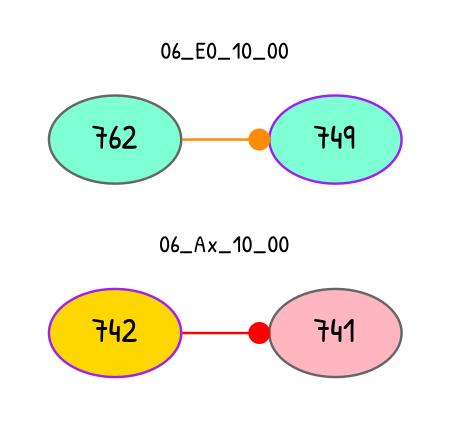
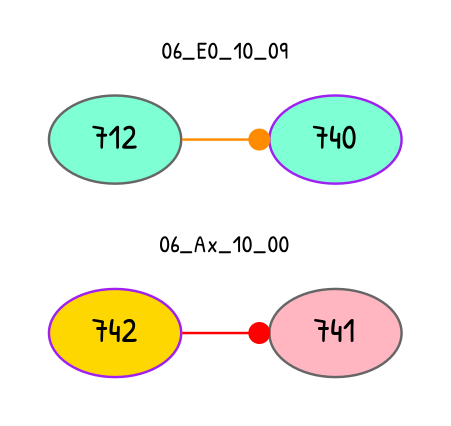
(225, 53) -> (225, 53)
(115, 140) -> (115, 140)
(335, 140) -> (335, 140)
